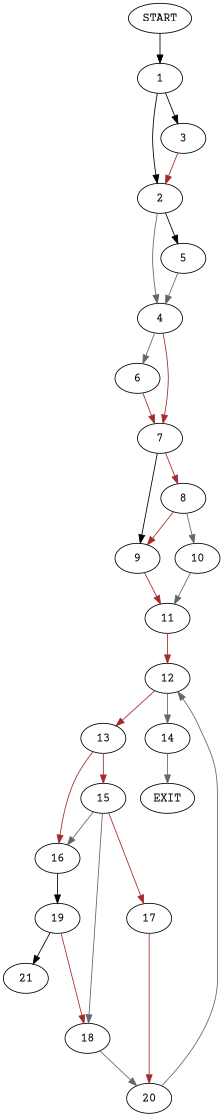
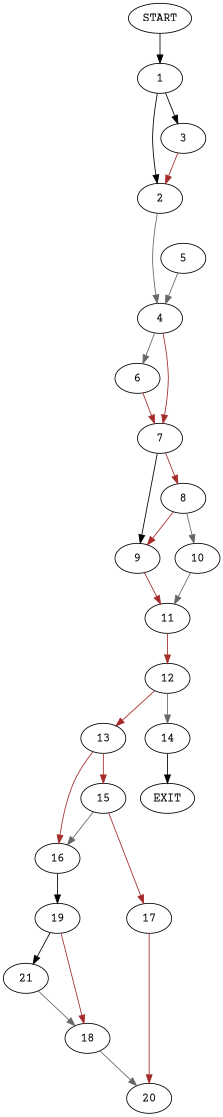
(170, 224) -> none
(168, 764) -> (168, 764)
(218, 897) -> none
(96, 914) -> (54, 1005)
